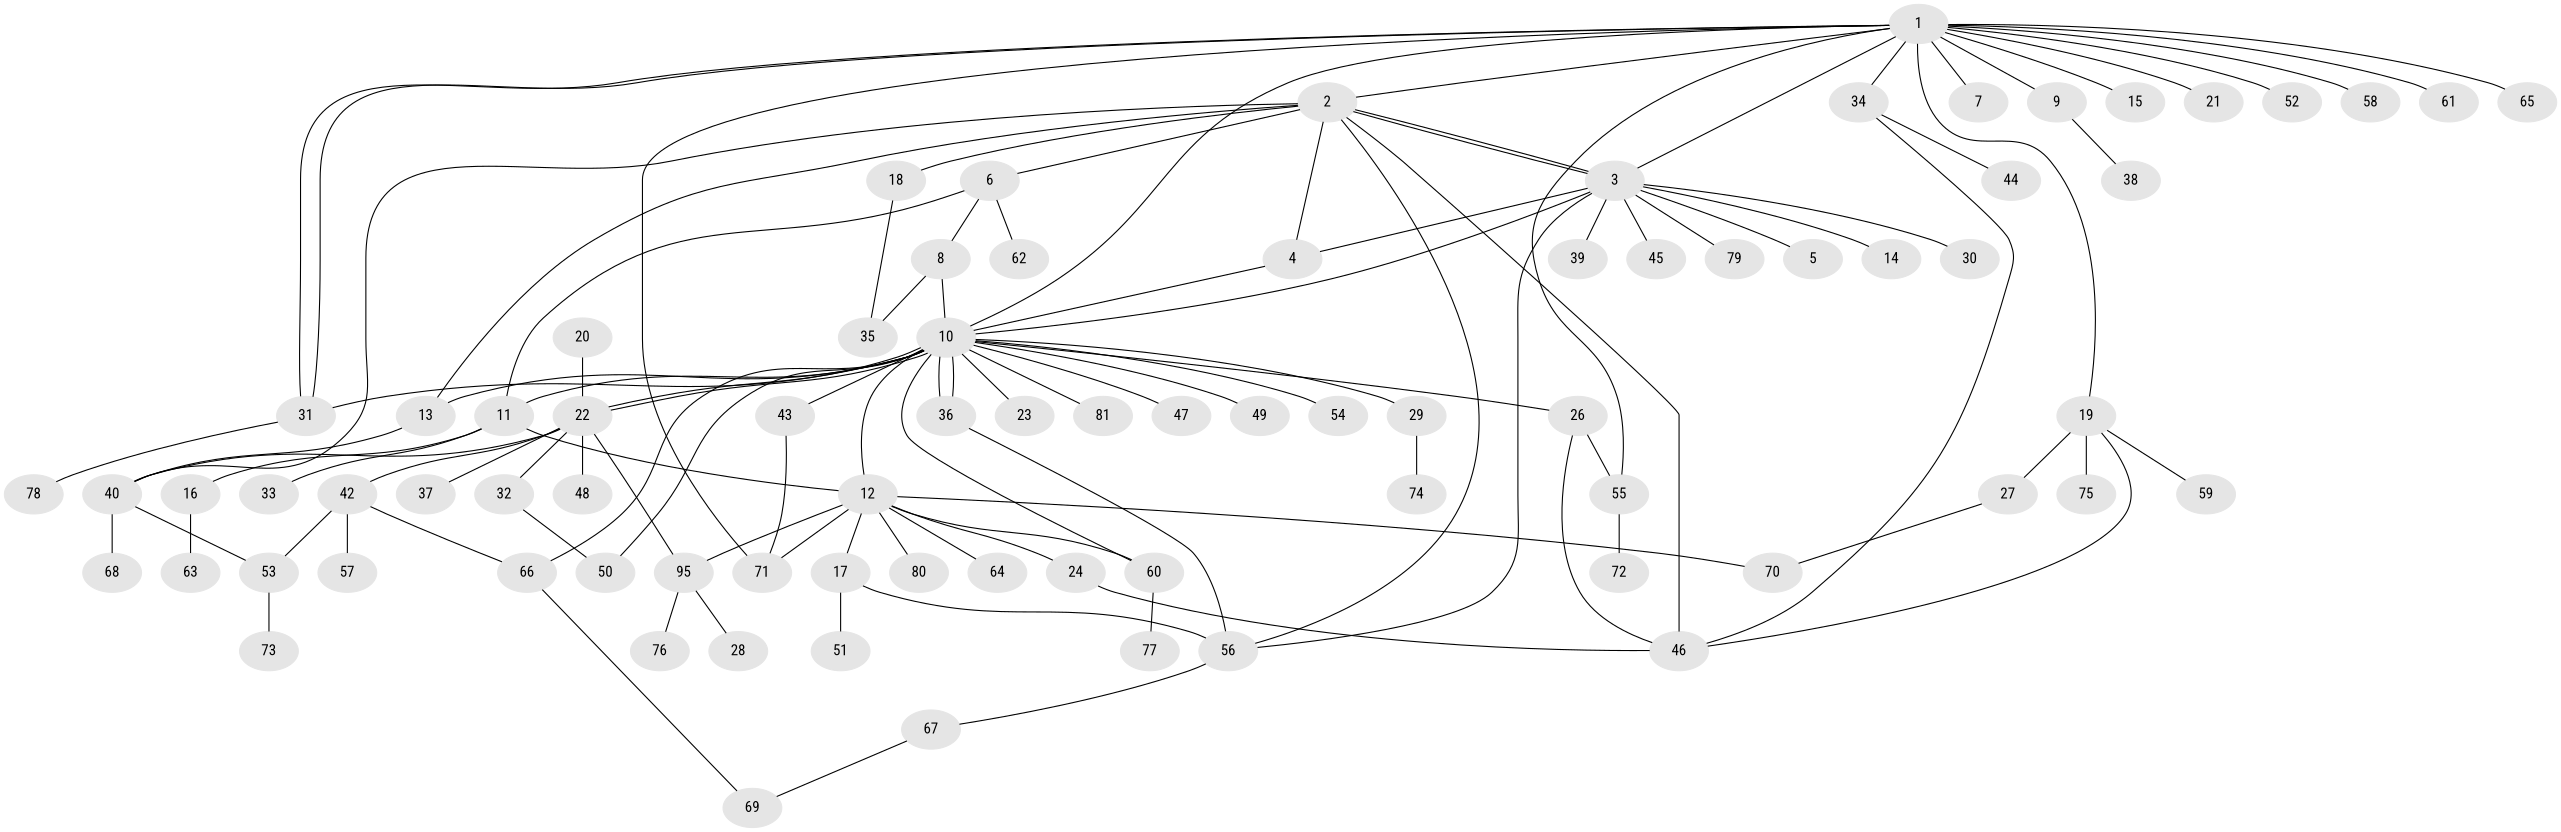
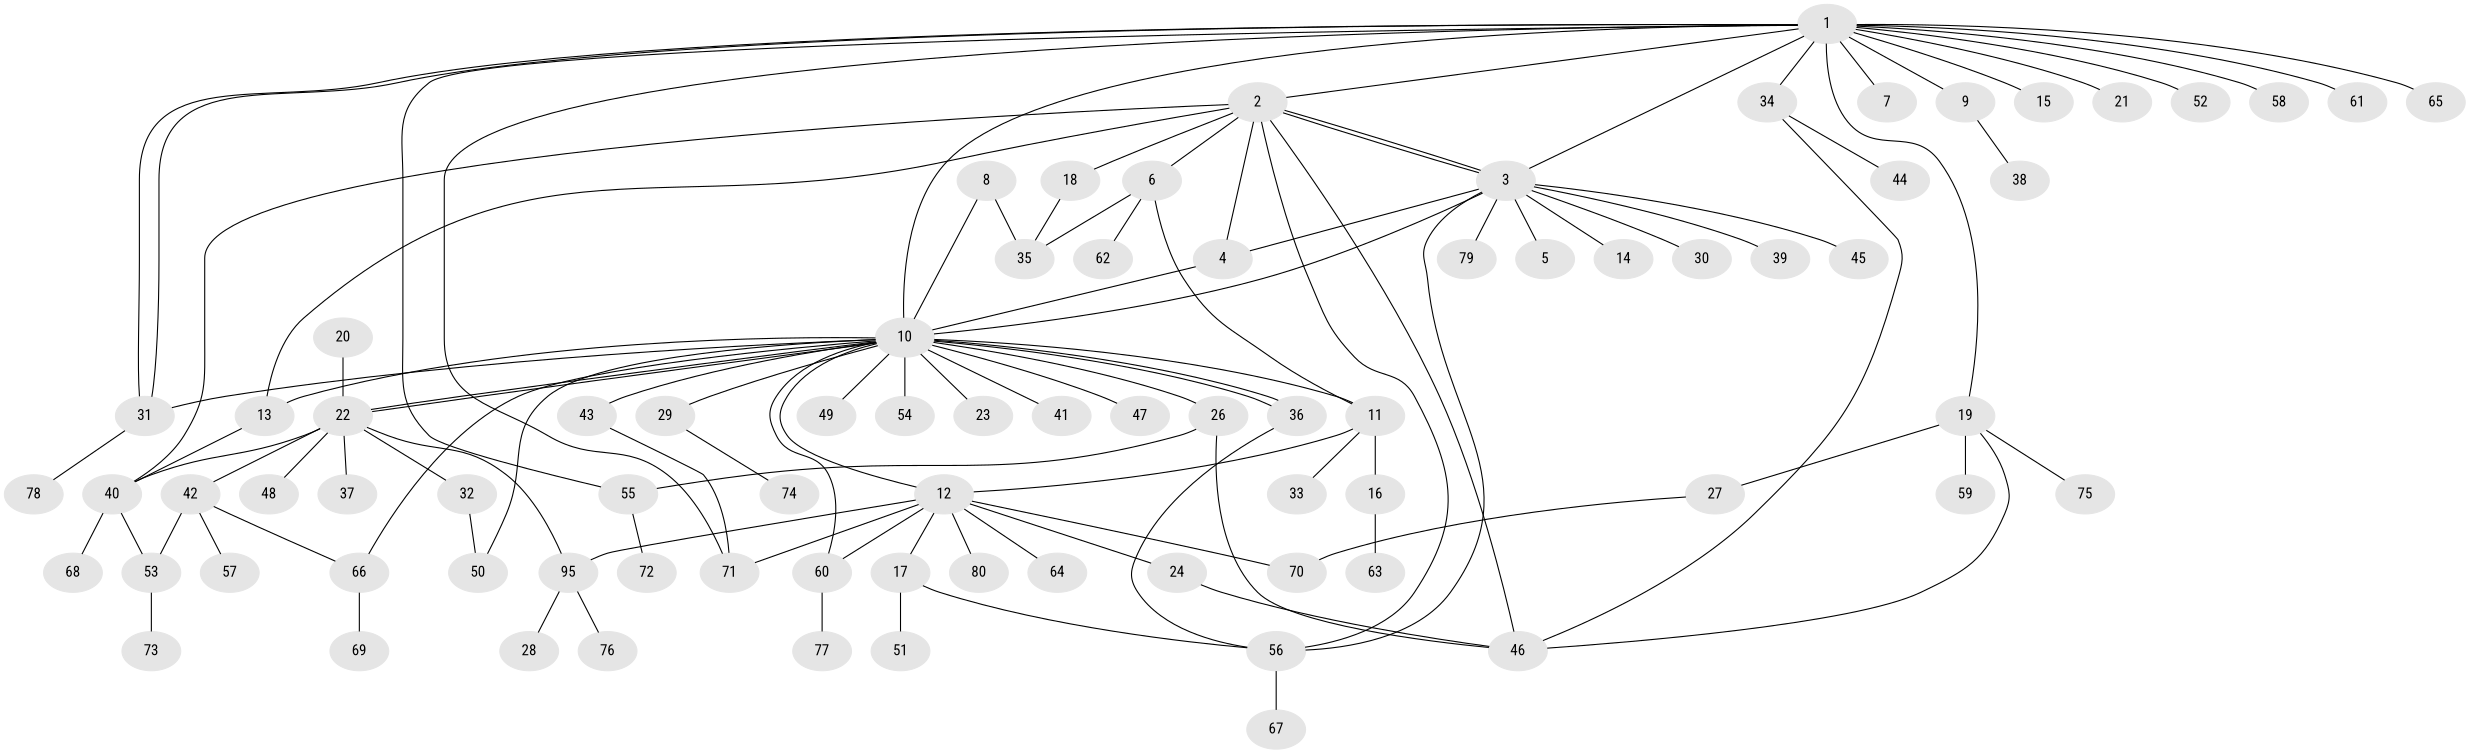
(965, 220) -> (1088, 220)
(1103, 416) -> (1062, 416)
(842, 769) -> none
